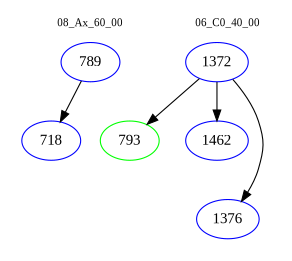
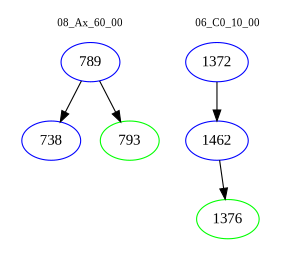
(228, 23) -> (228, 23)
(184, 92) -> (108, 97)
(262, 133) -> (222, 174)
(51, 141) -> (51, 141)
(228, 219) -> (228, 219)
